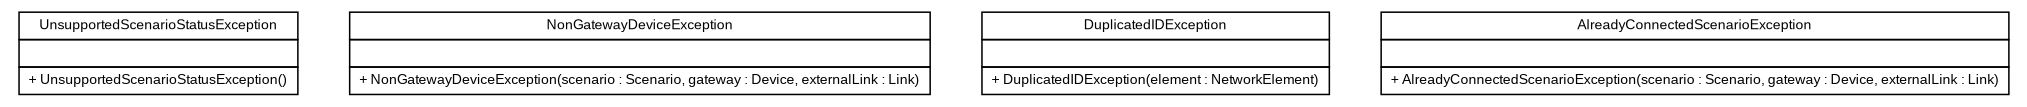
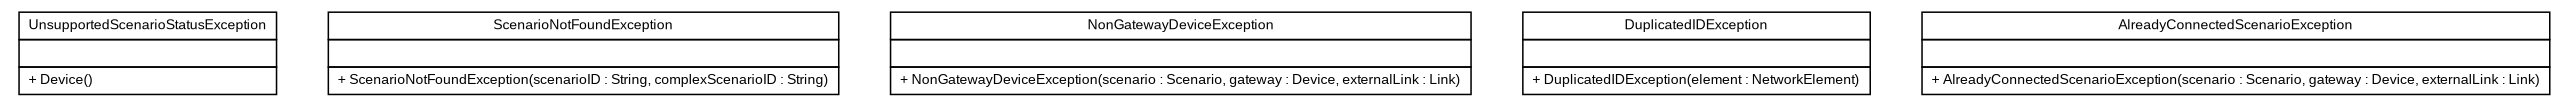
none -> (583, 53)
(158, 80) -> (61, 80)
